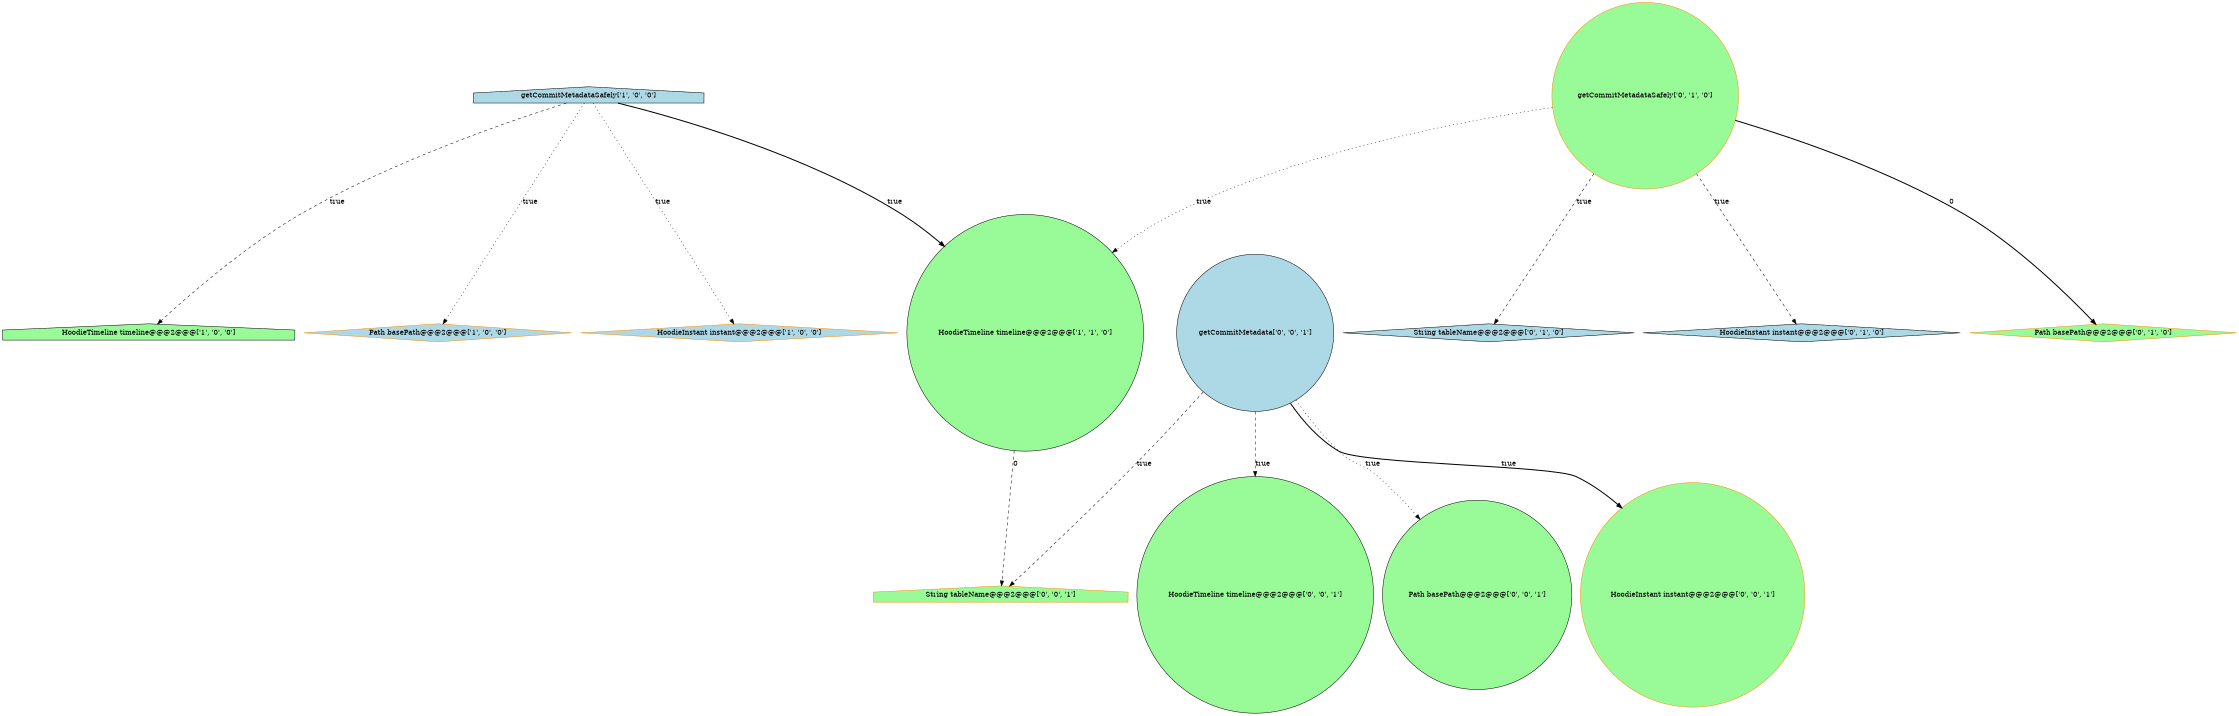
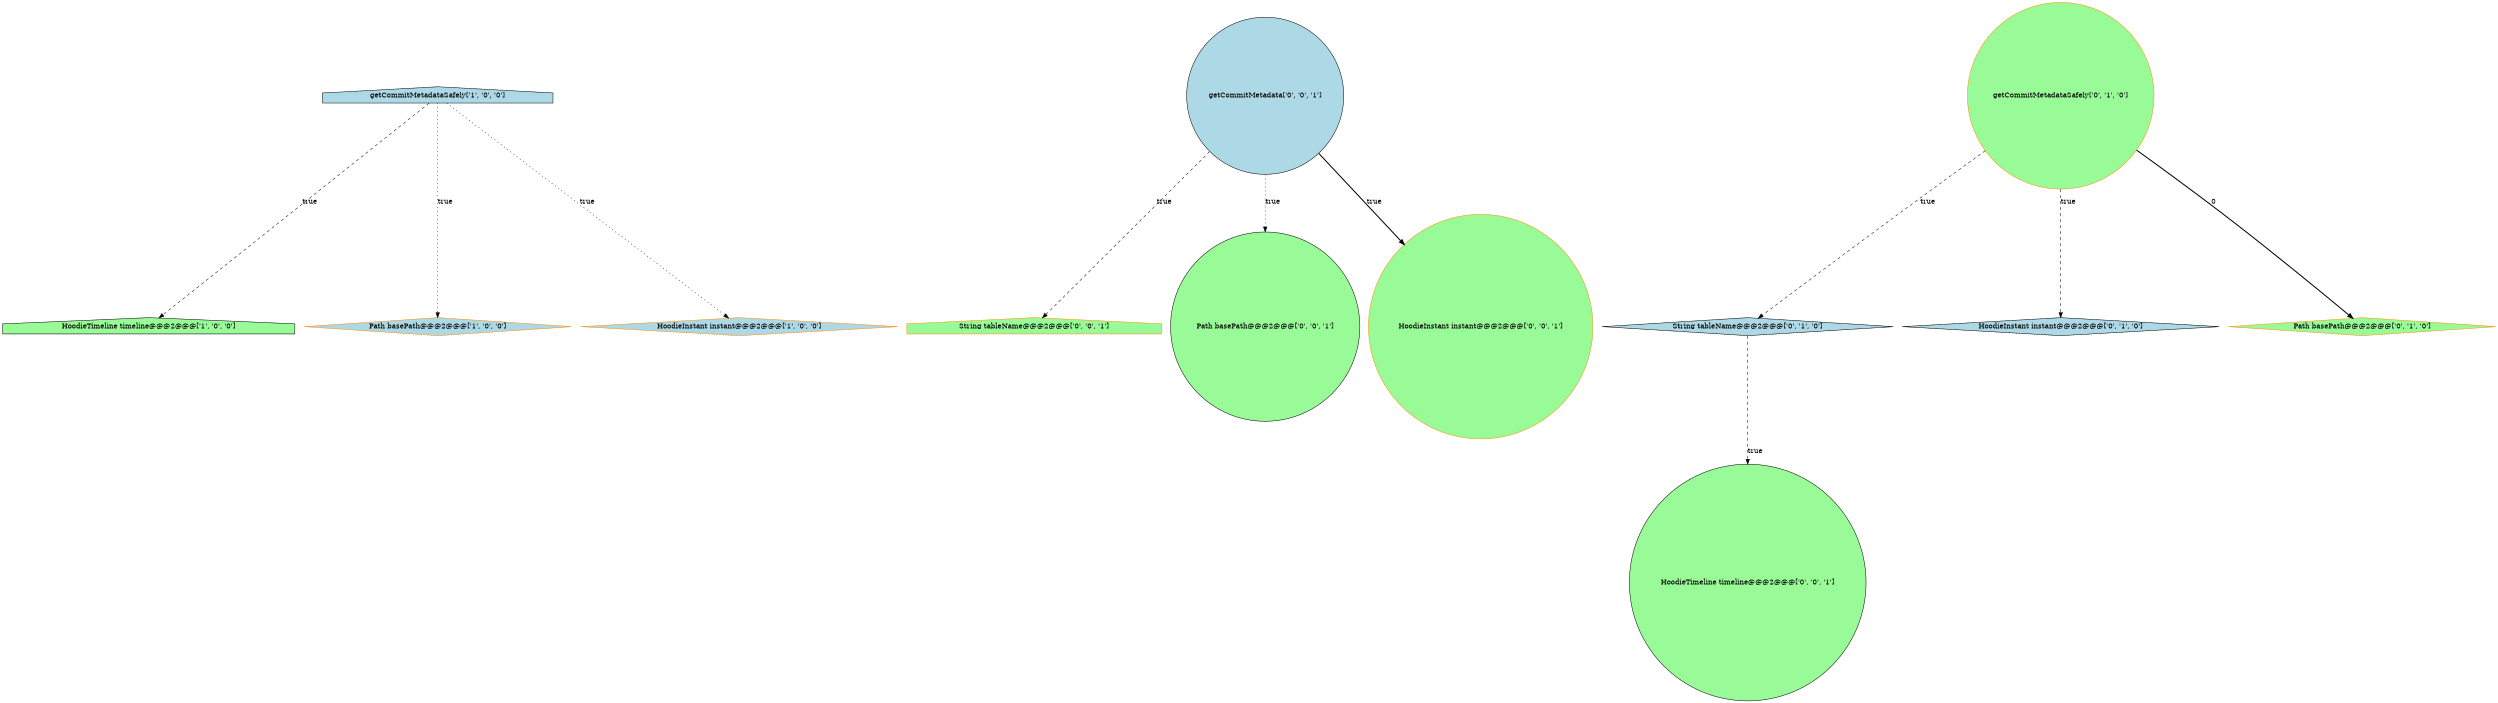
(1025, 333) -> none
(1255, 441) -> (1748, 397)
